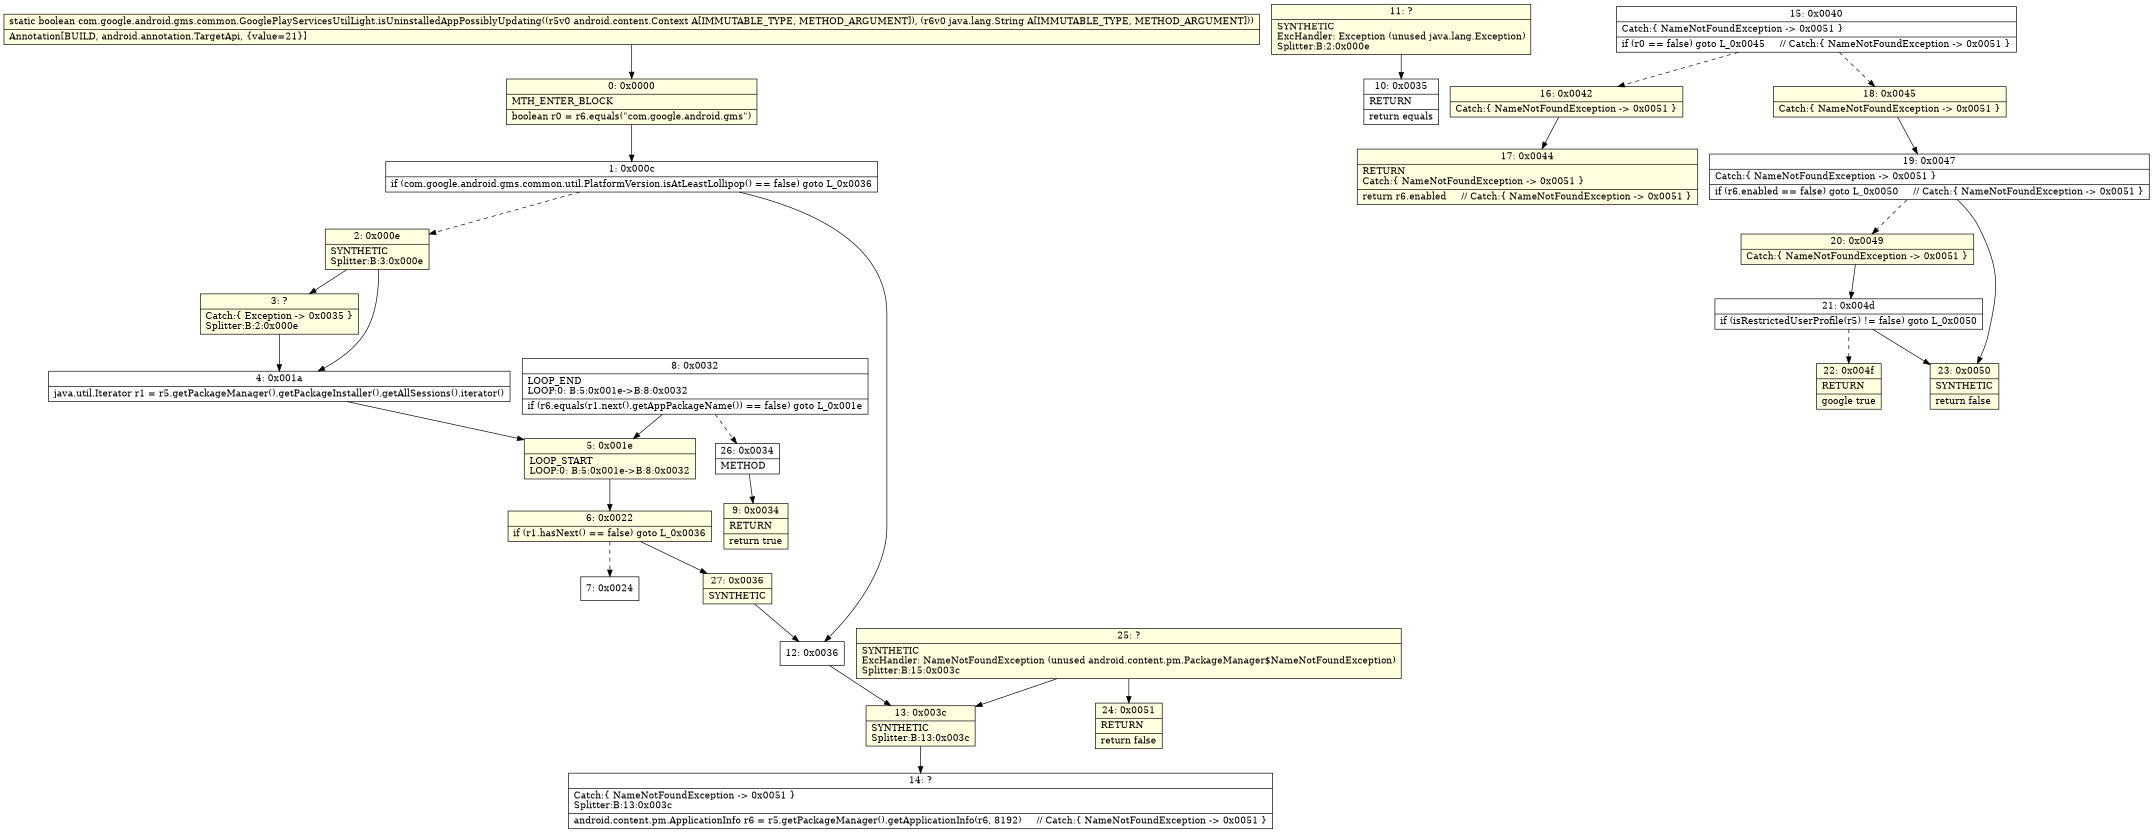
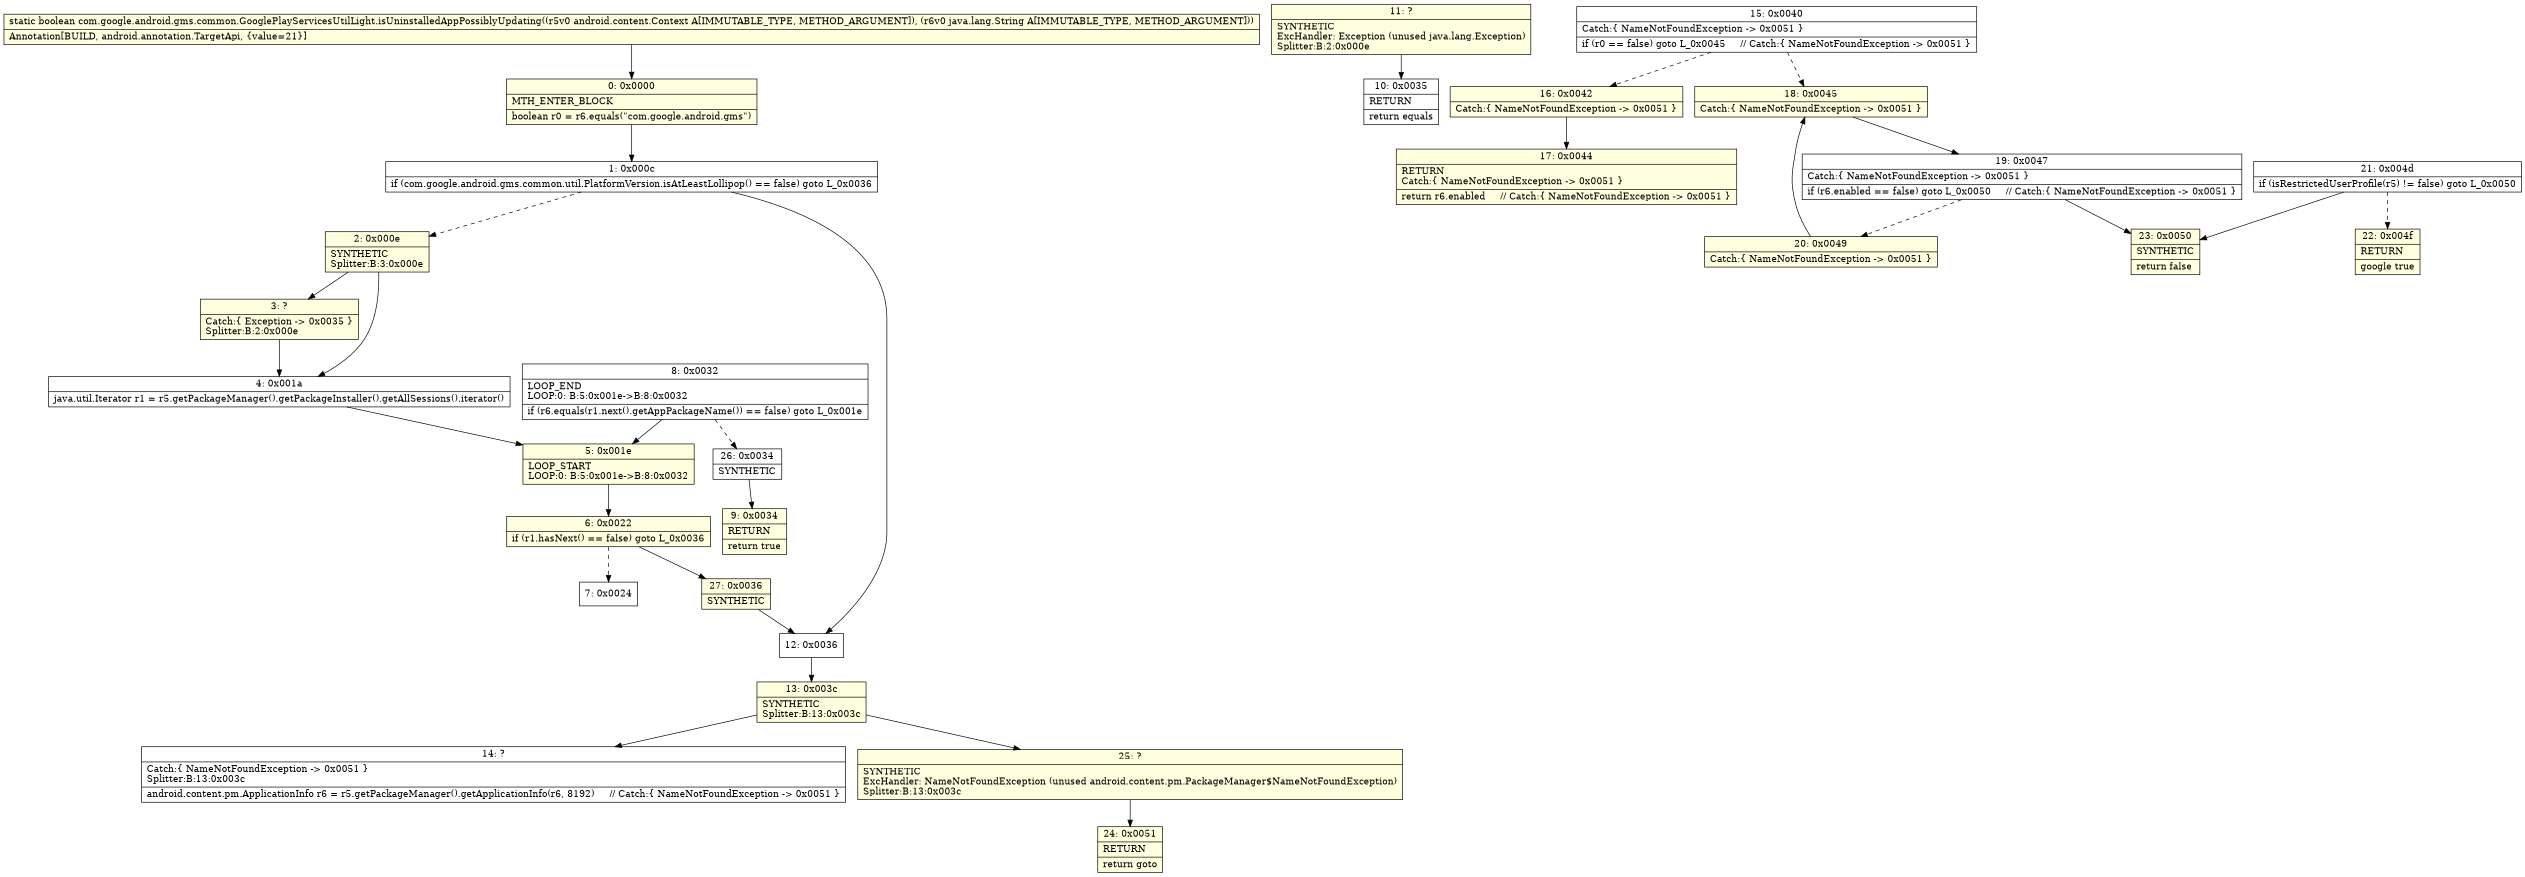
(1854, 278) -> (1792, 181)
(743, 466) -> (747, 471)
(911, 671) -> (912, 792)
(1019, 692) -> (940, 731)
(1129, 741) -> (1130, 864)
